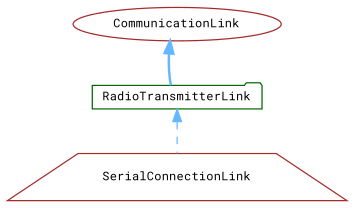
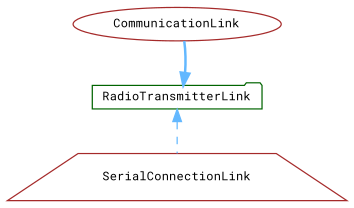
(169, 69) -> (185, 57)
